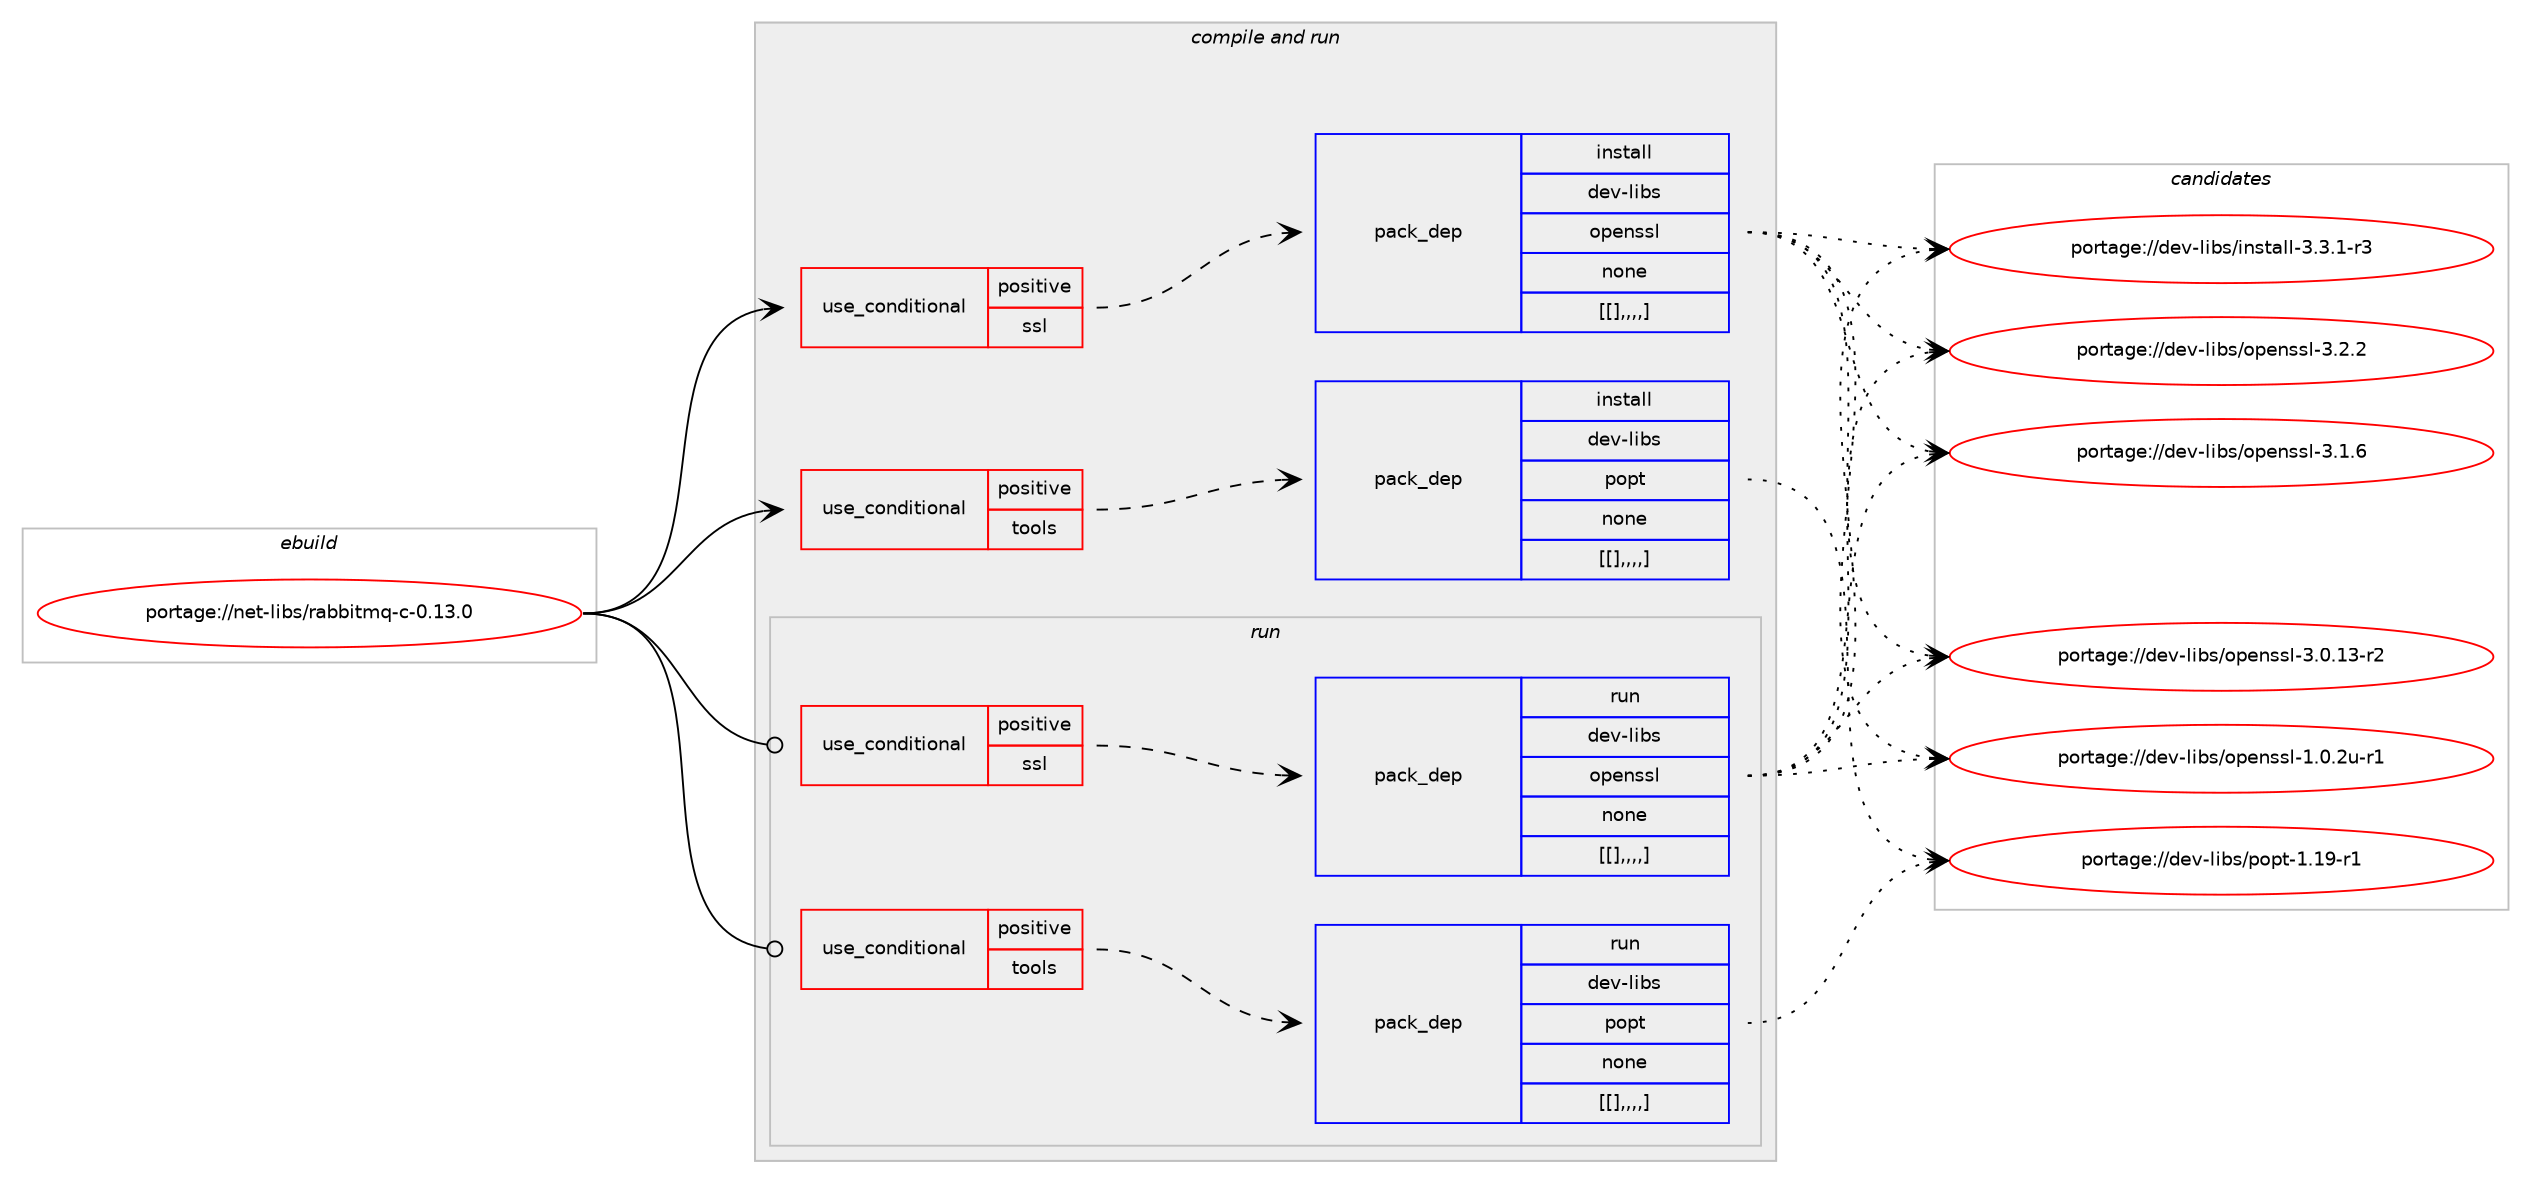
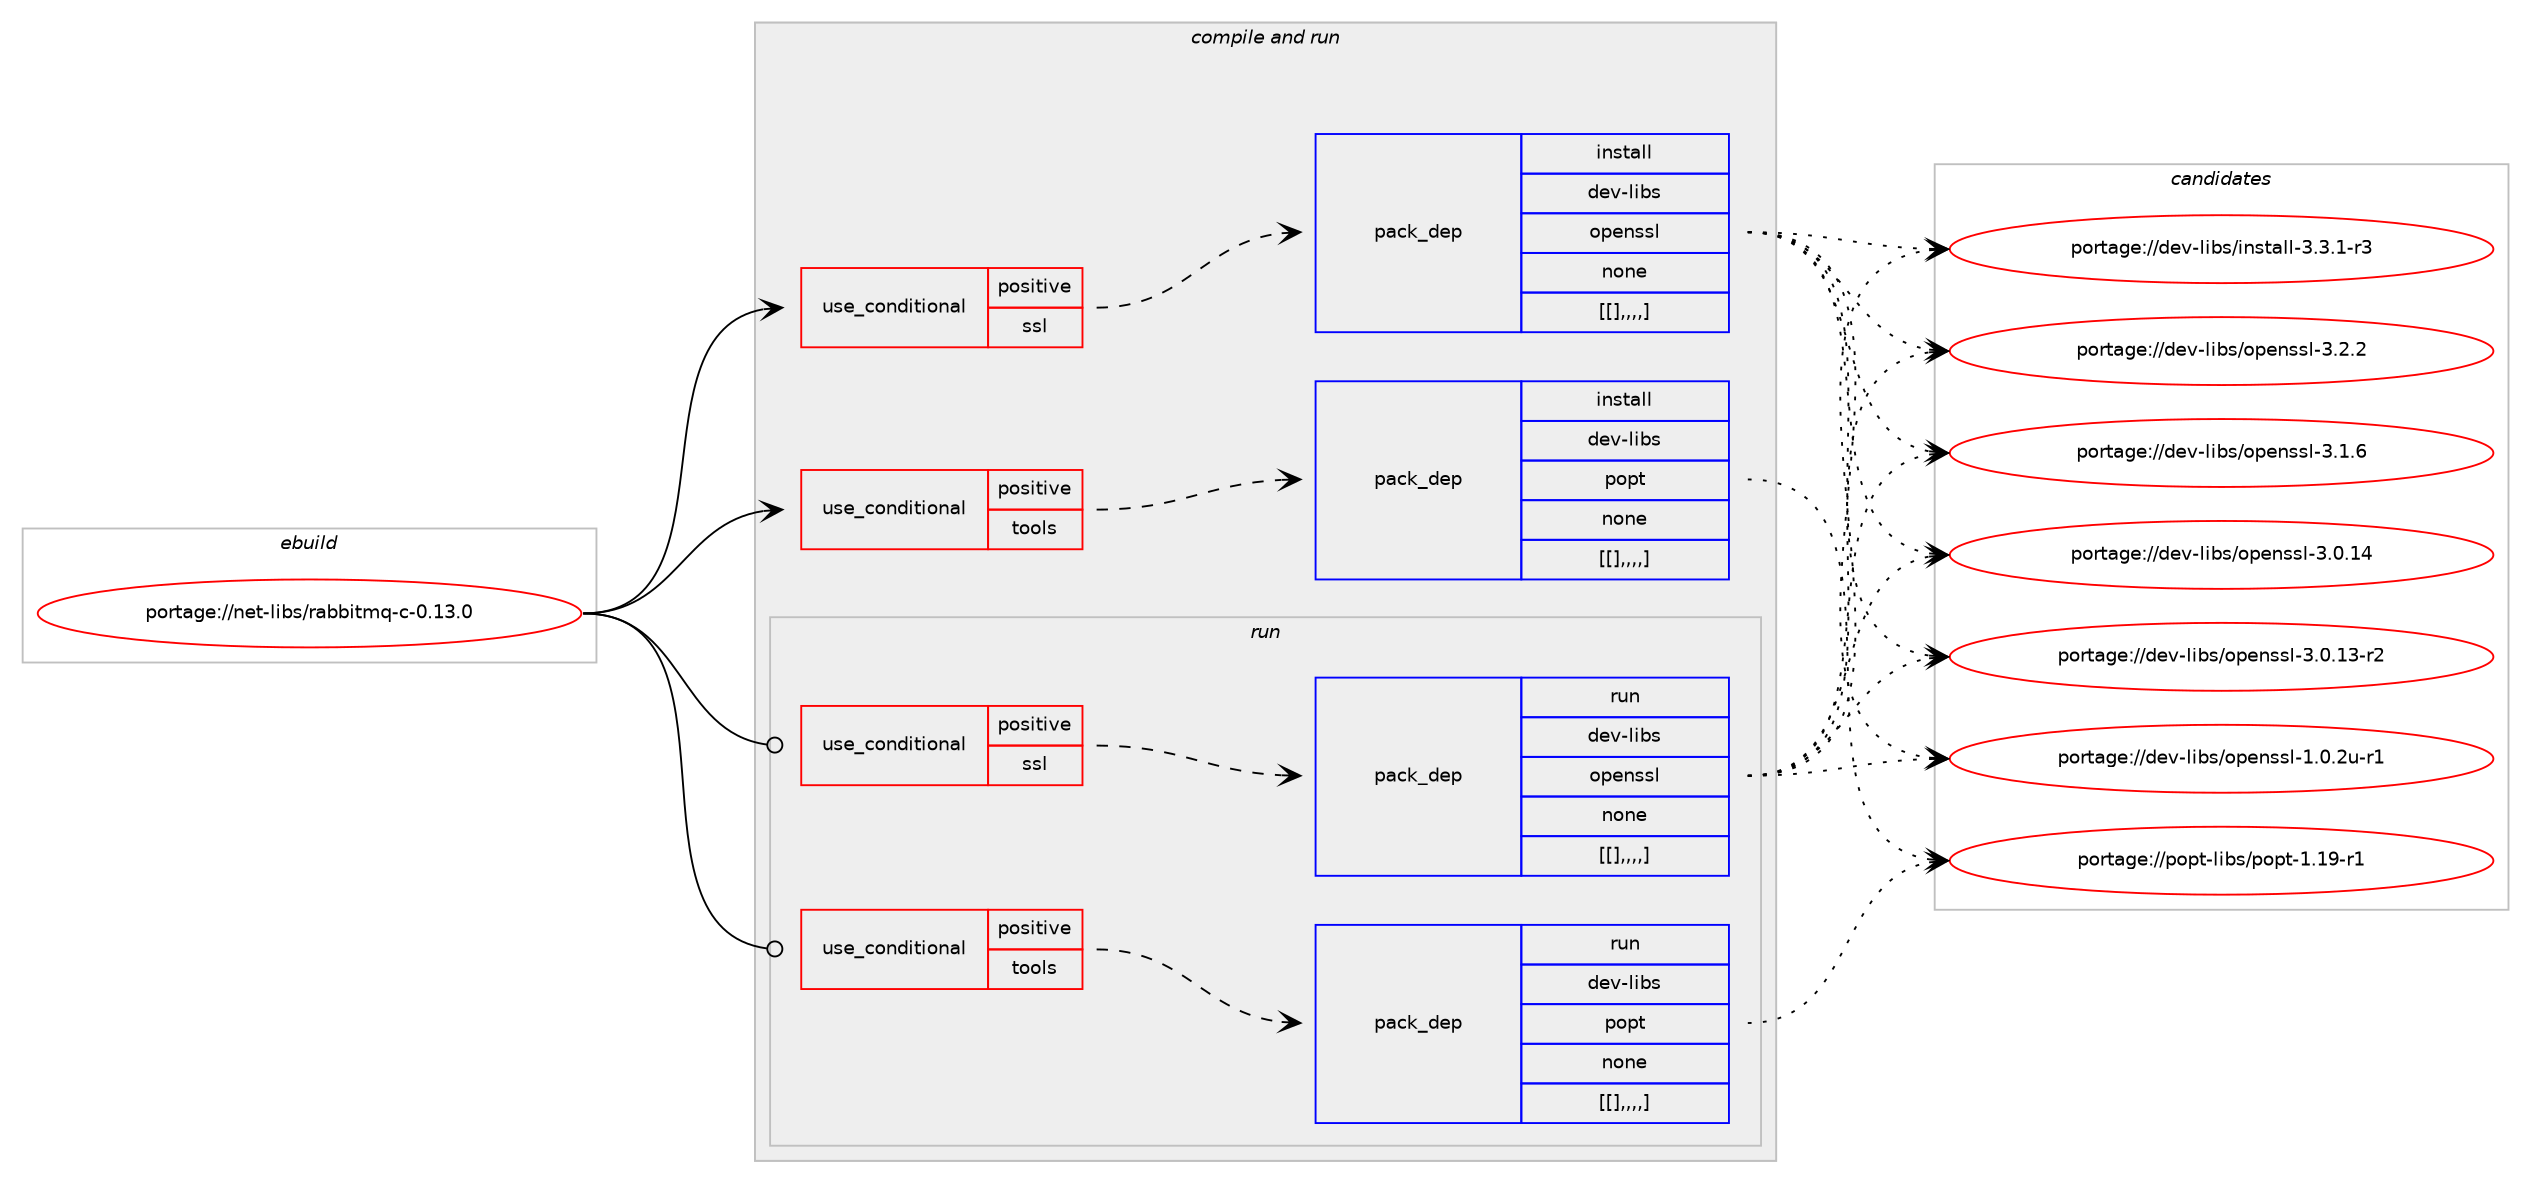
none -> (2222, 555)
(2222, 861) -> (2222, 861)
